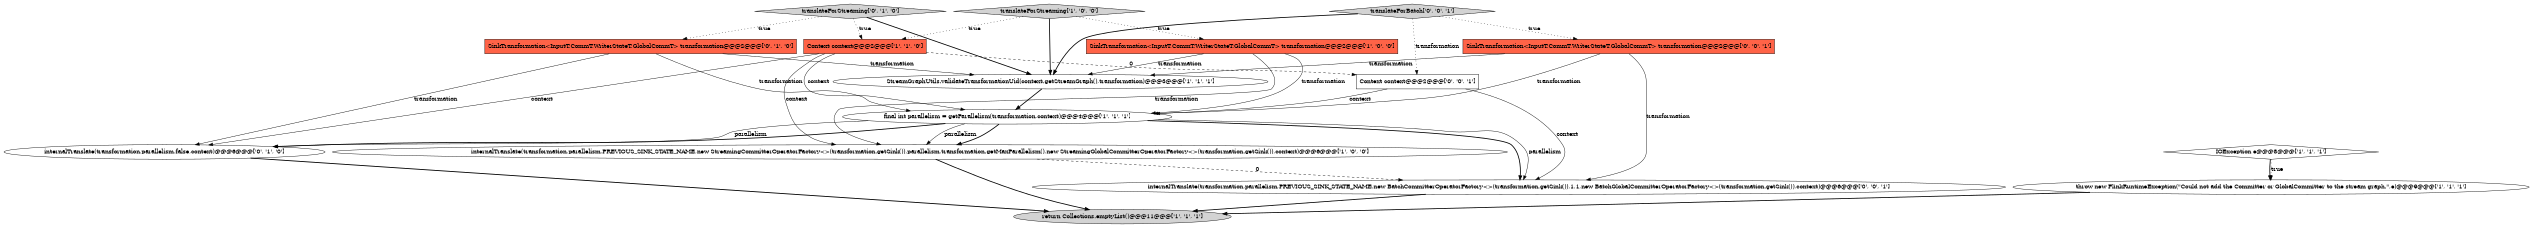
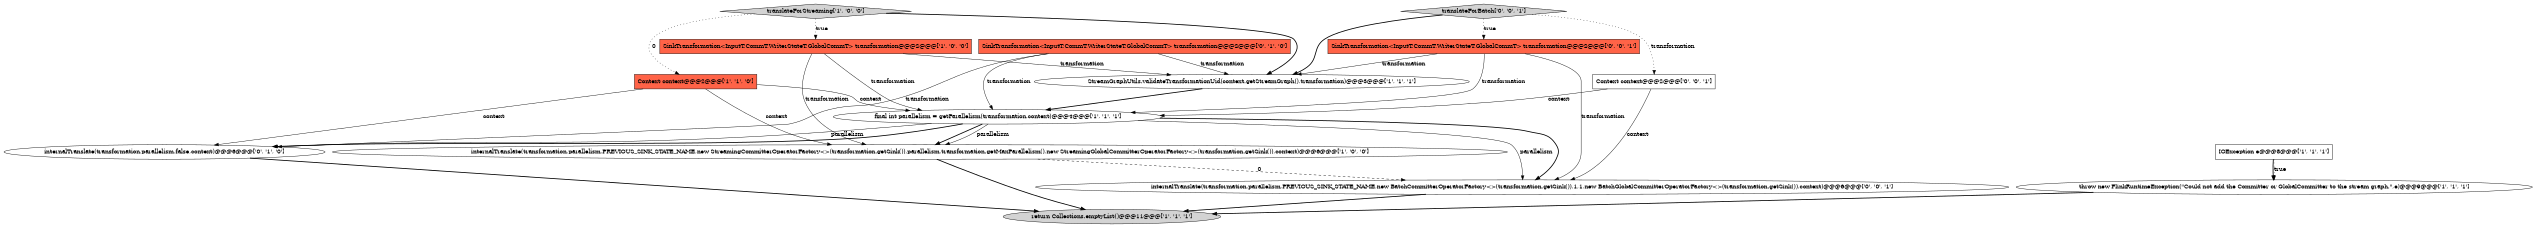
(850, 11) -> none
(975, 29) -> (654, 46)
(1150, 68) -> none
(2271, 152) -> (2274, 152)
